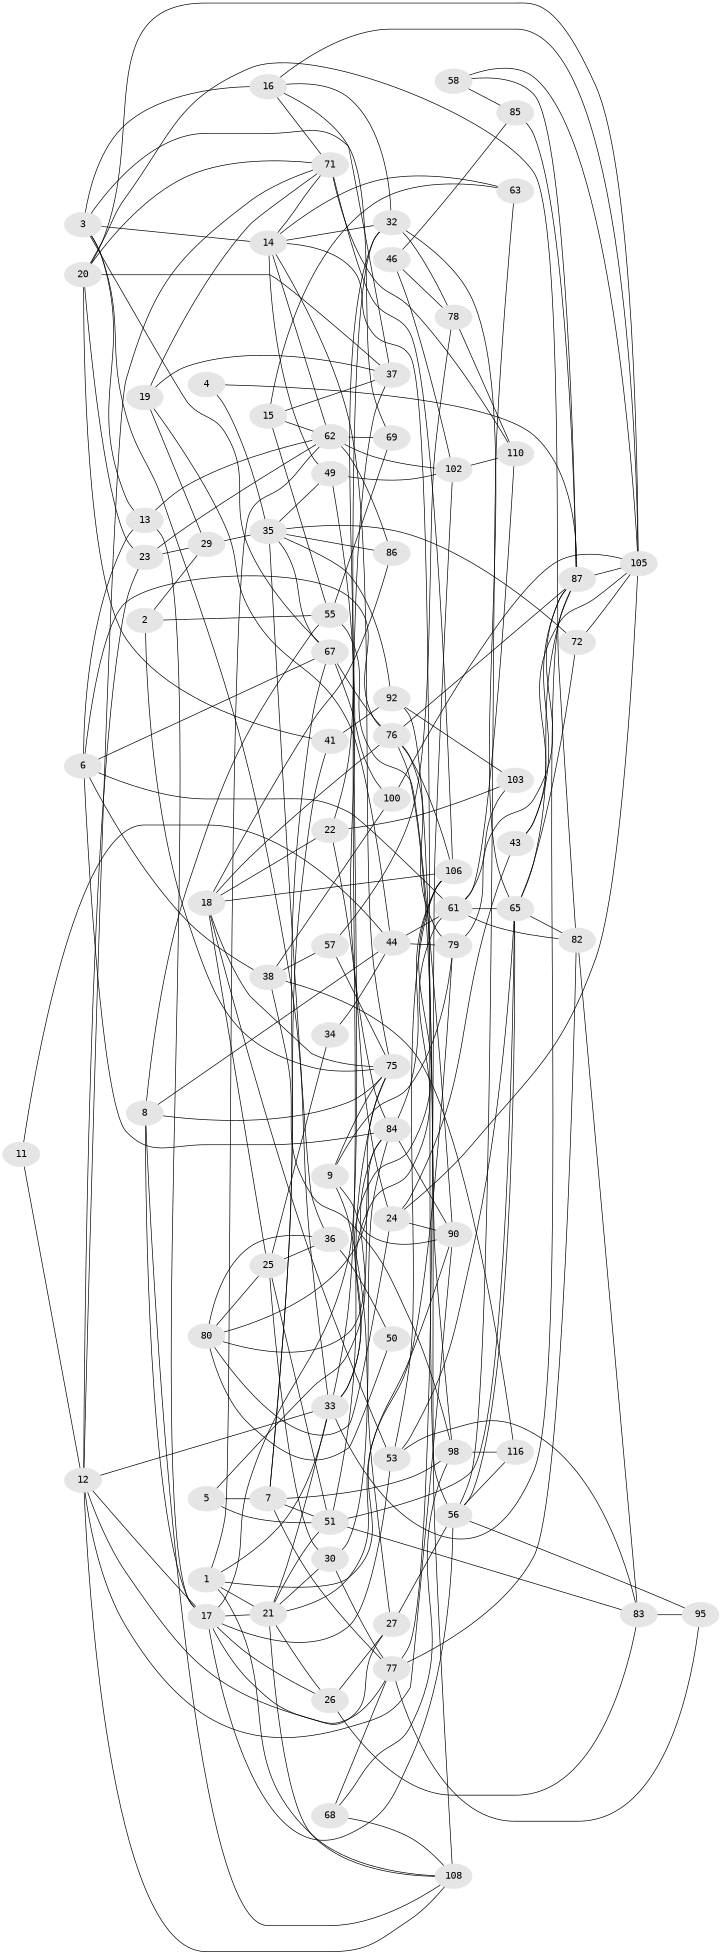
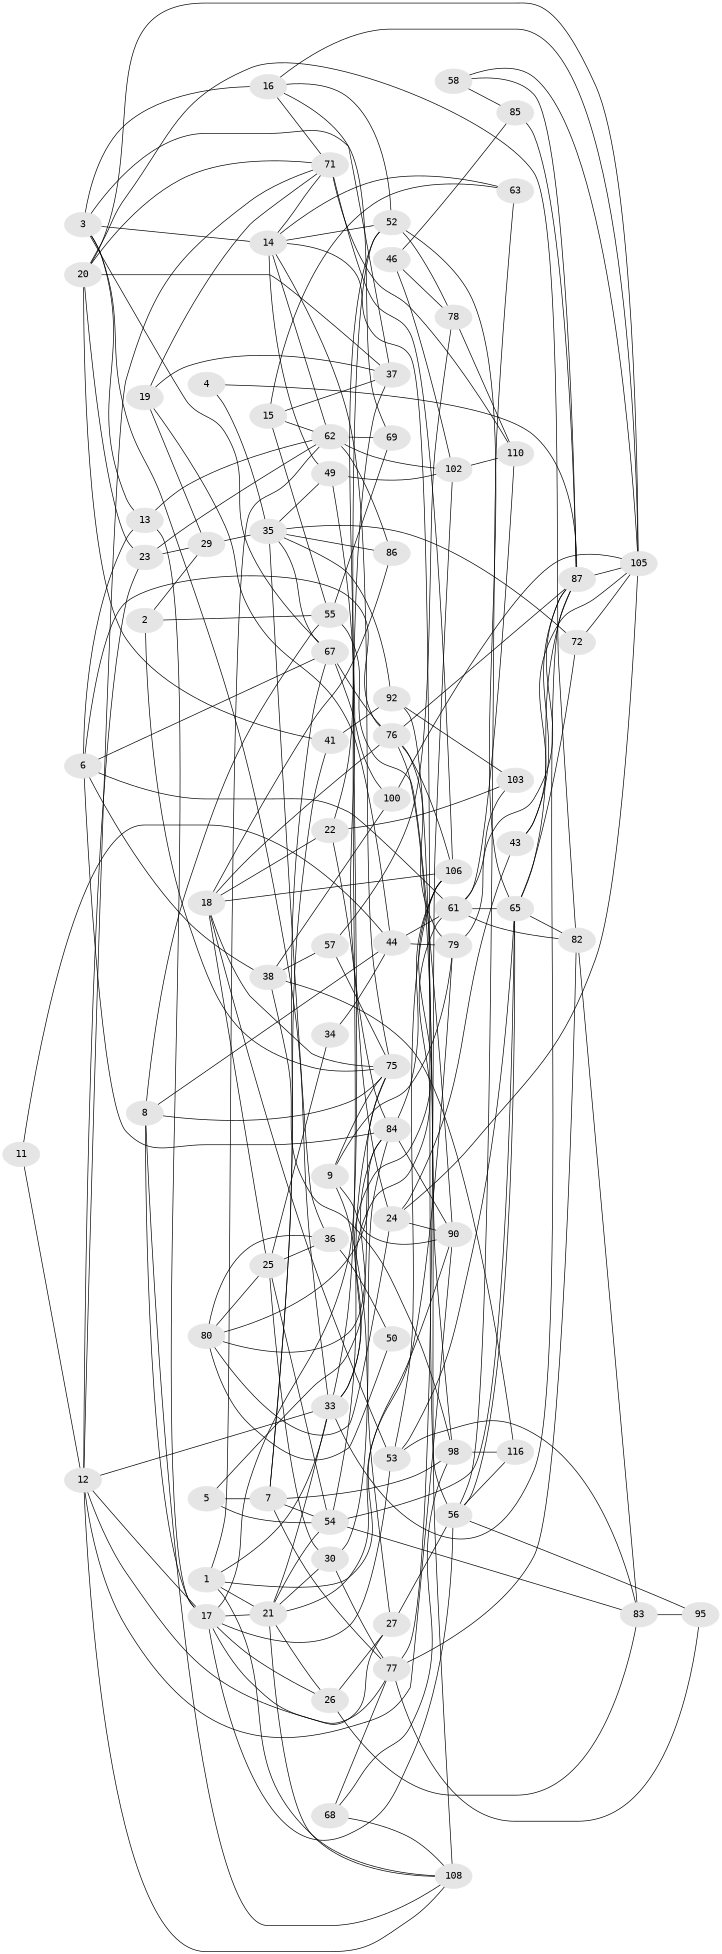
(392, 223) -> (392, 223)
(330, 1522) -> (330, 1522)
